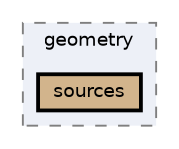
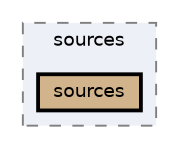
(89, 41) -> (89, 41)
